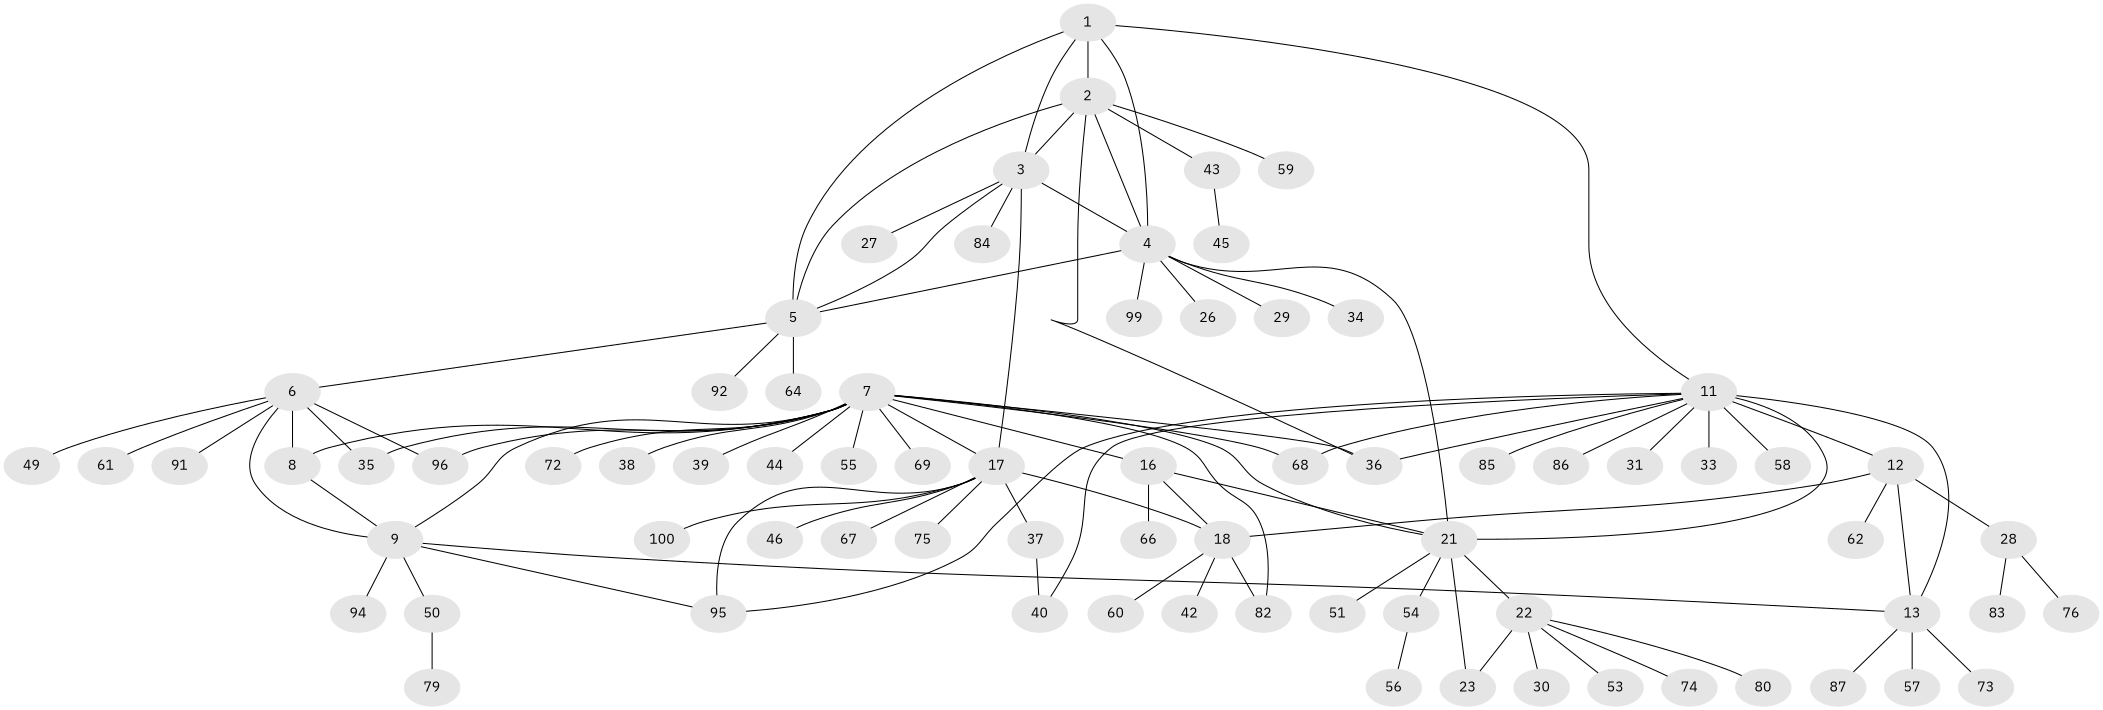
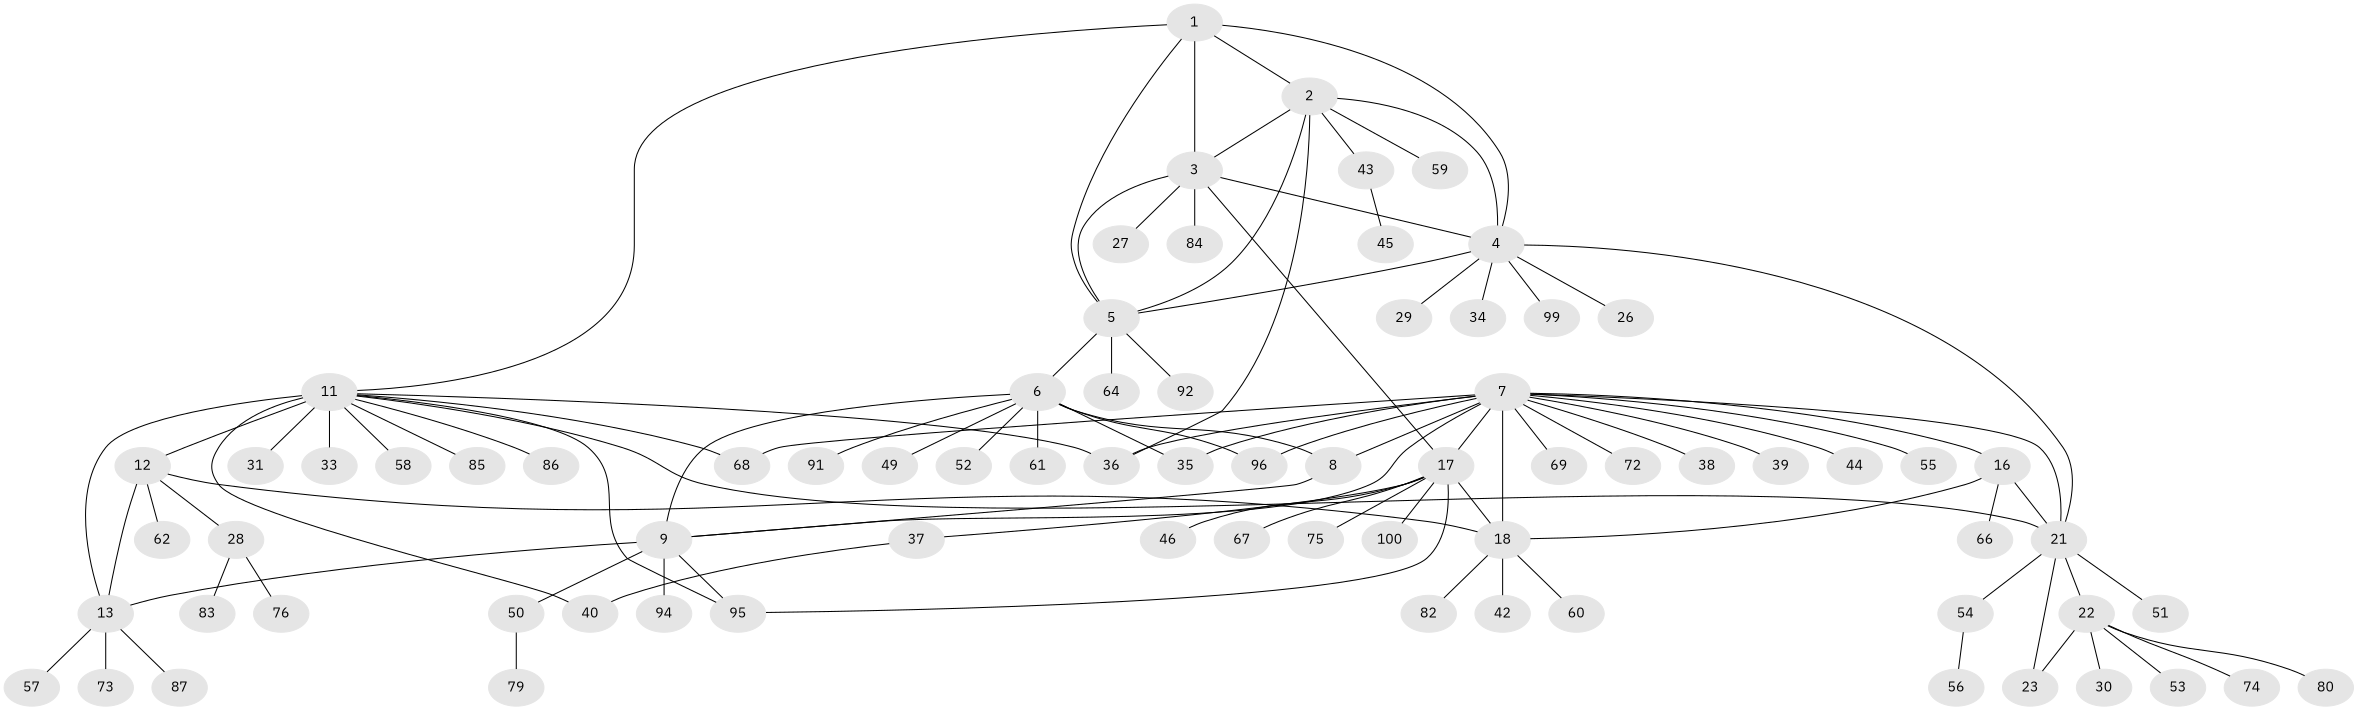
(1165, 439) -> (1503, 466)
none -> (964, 466)
